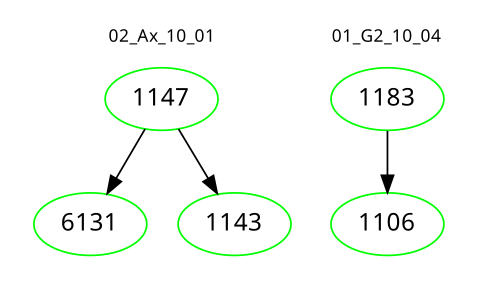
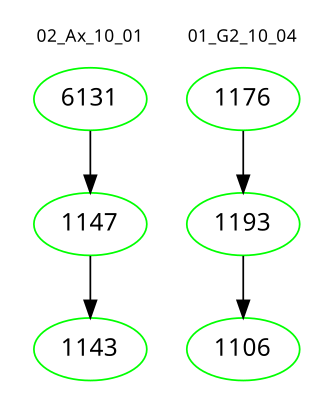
none -> (243, 99)
(387, 99) -> (243, 224)
(131, 154) -> (90, 153)
